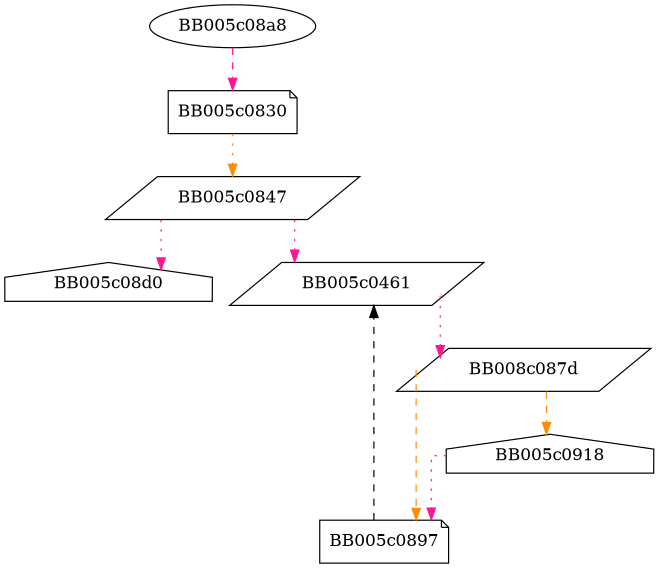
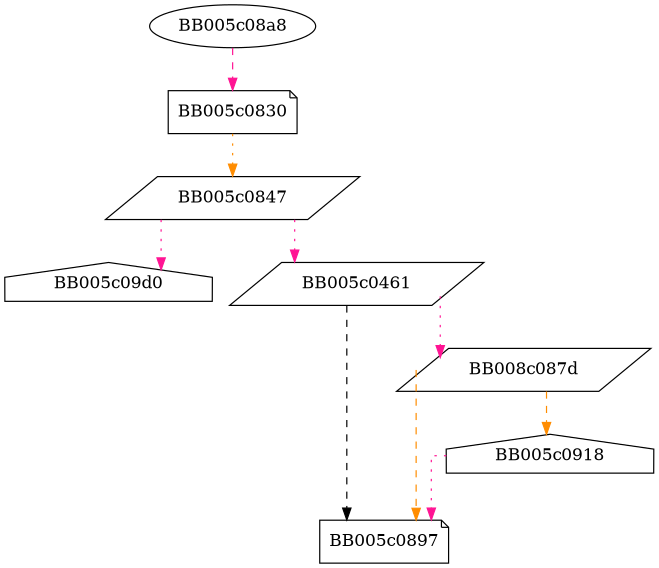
(109, 284) -> (109, 284)
(374, 419) -> (347, 407)
